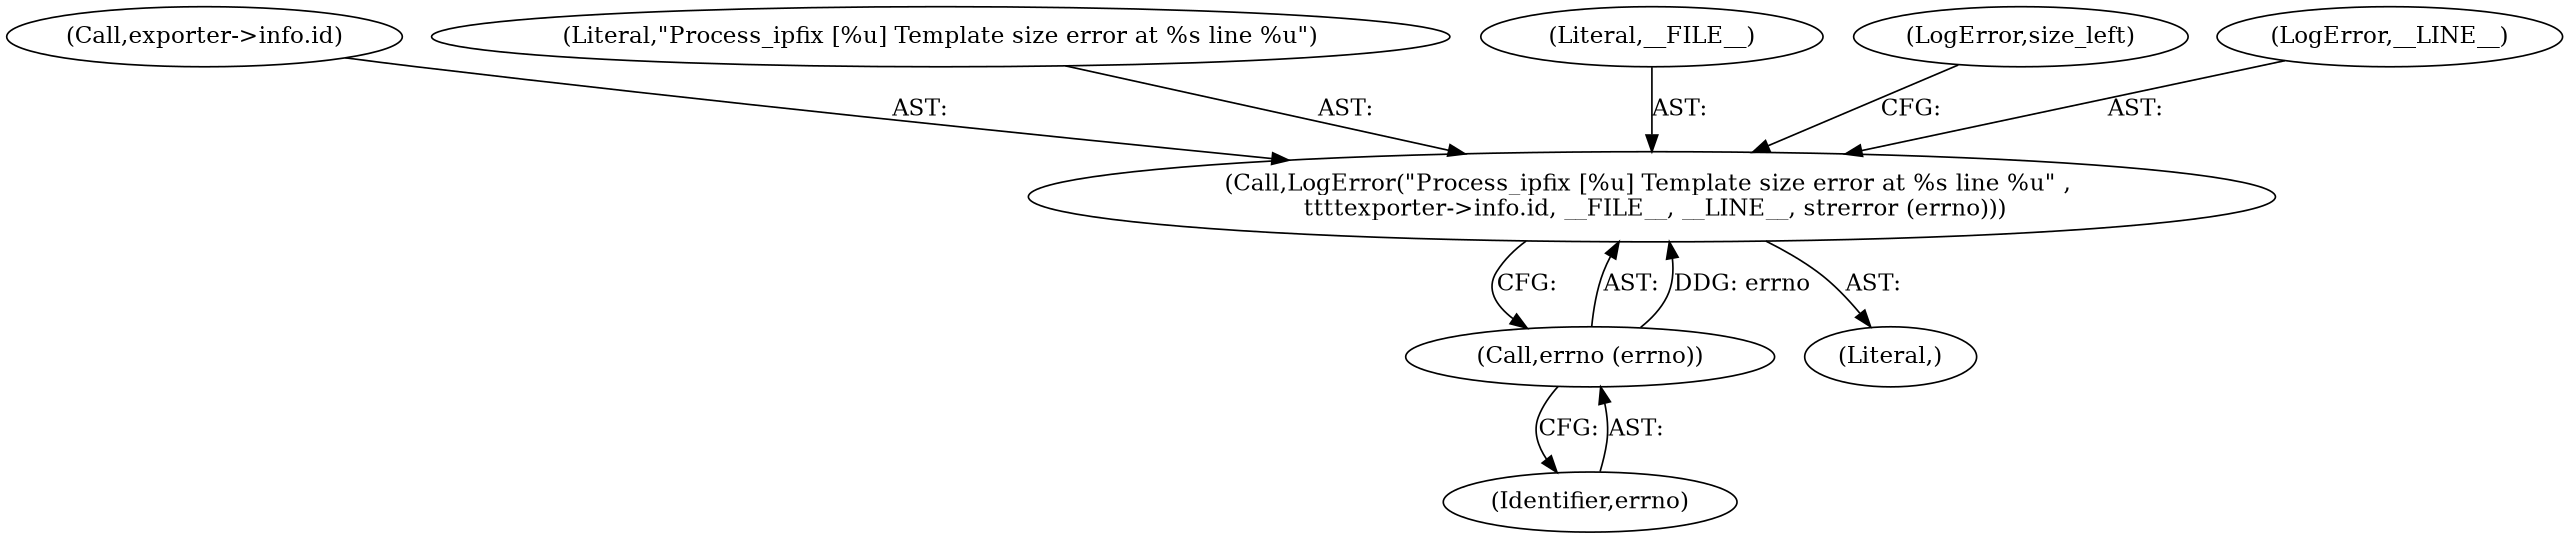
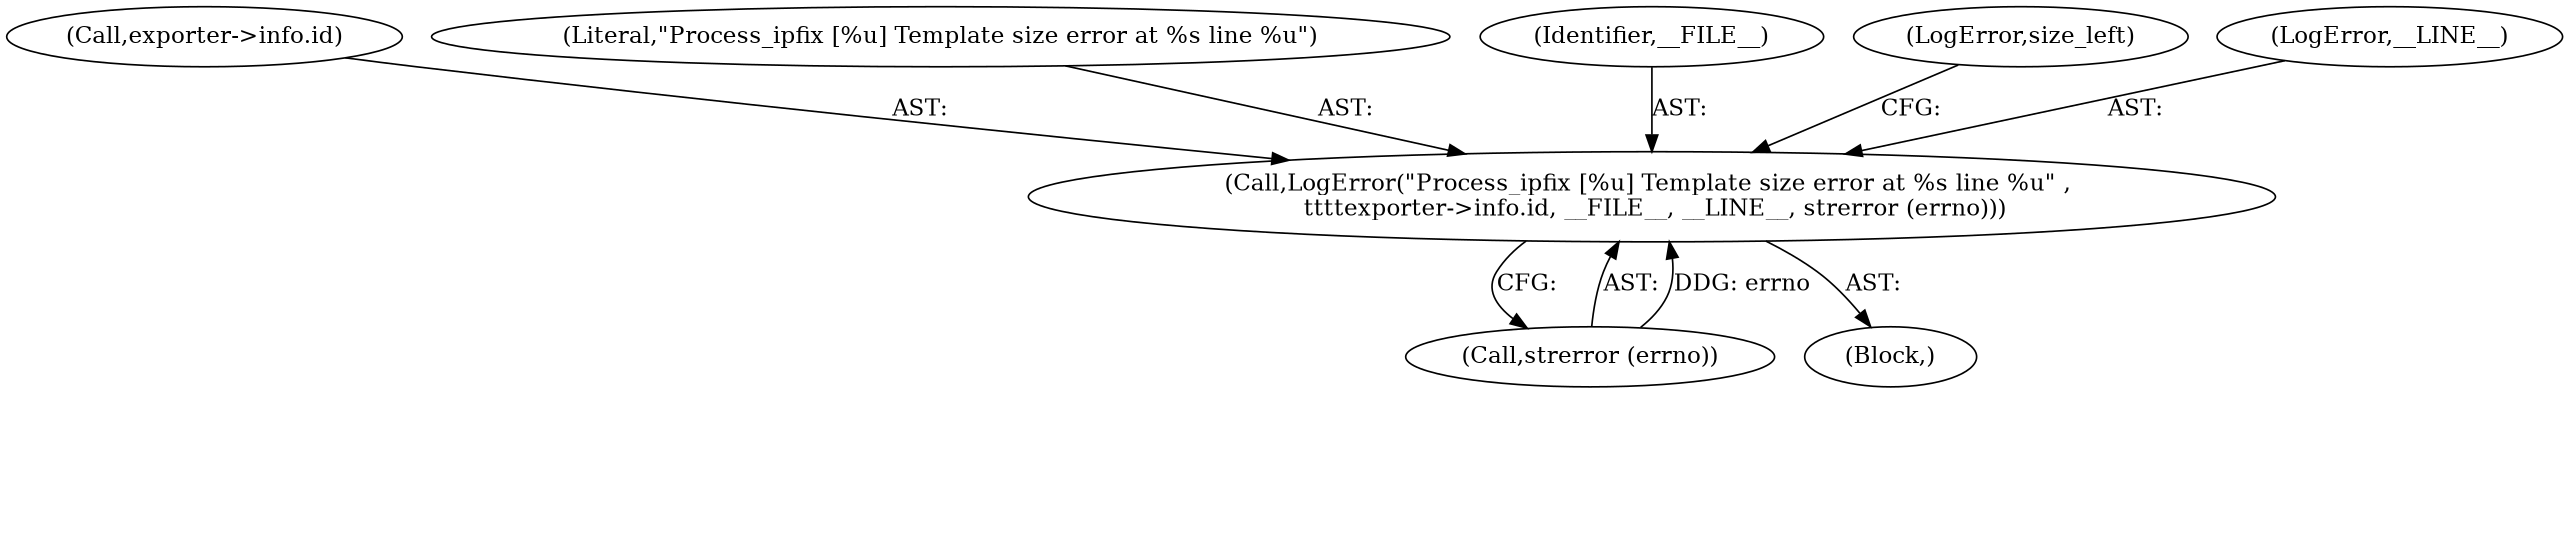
(1652, 37) -> (1652, 37)
(1590, 357) -> (1590, 357)
(1891, 357) -> (1891, 357)
(1590, 502) -> none
